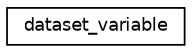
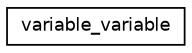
(96, 26) -> (96, 26)
